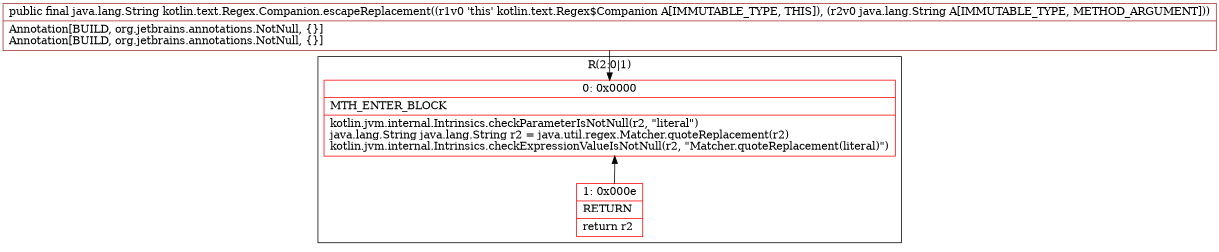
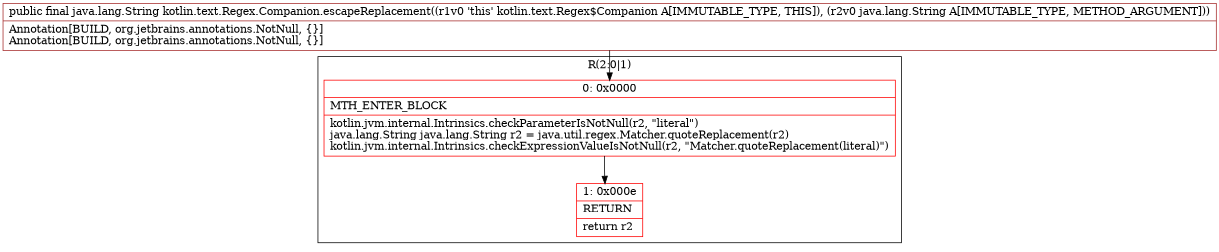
(615, 174) -> (605, 166)
